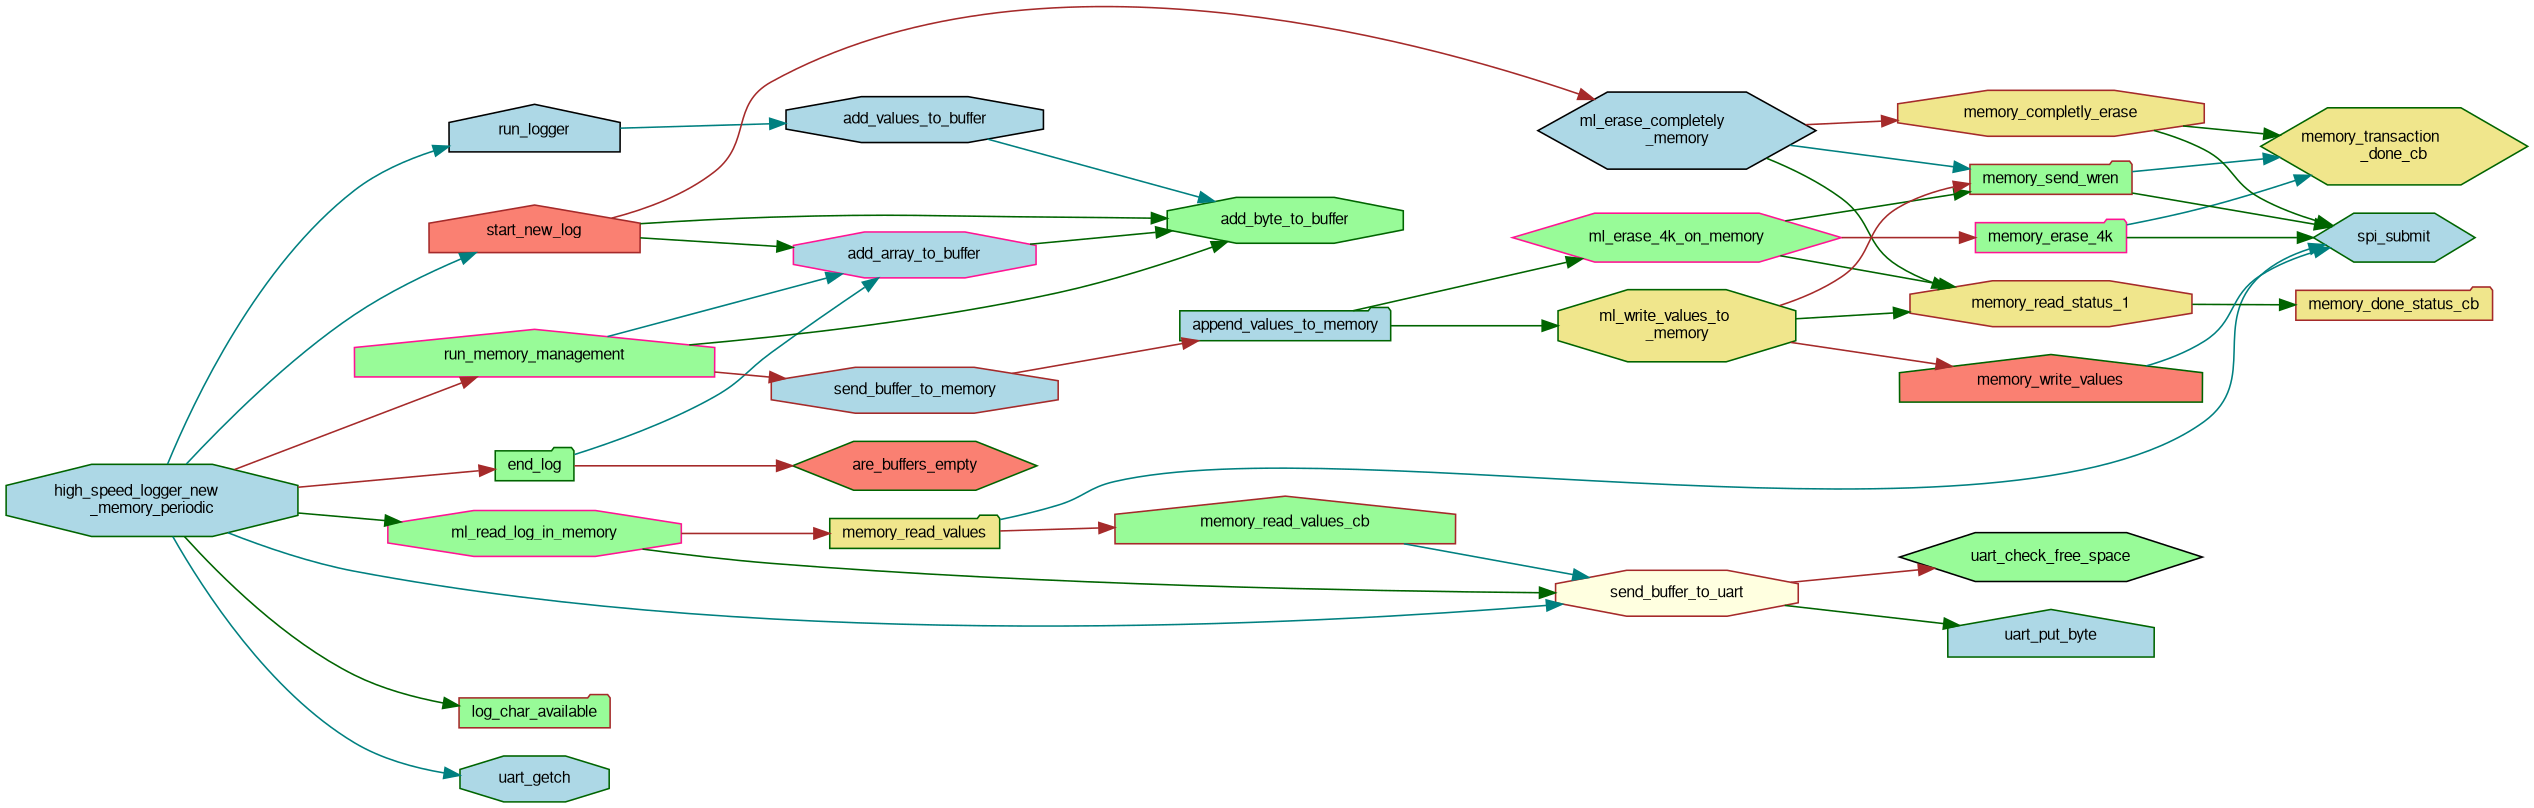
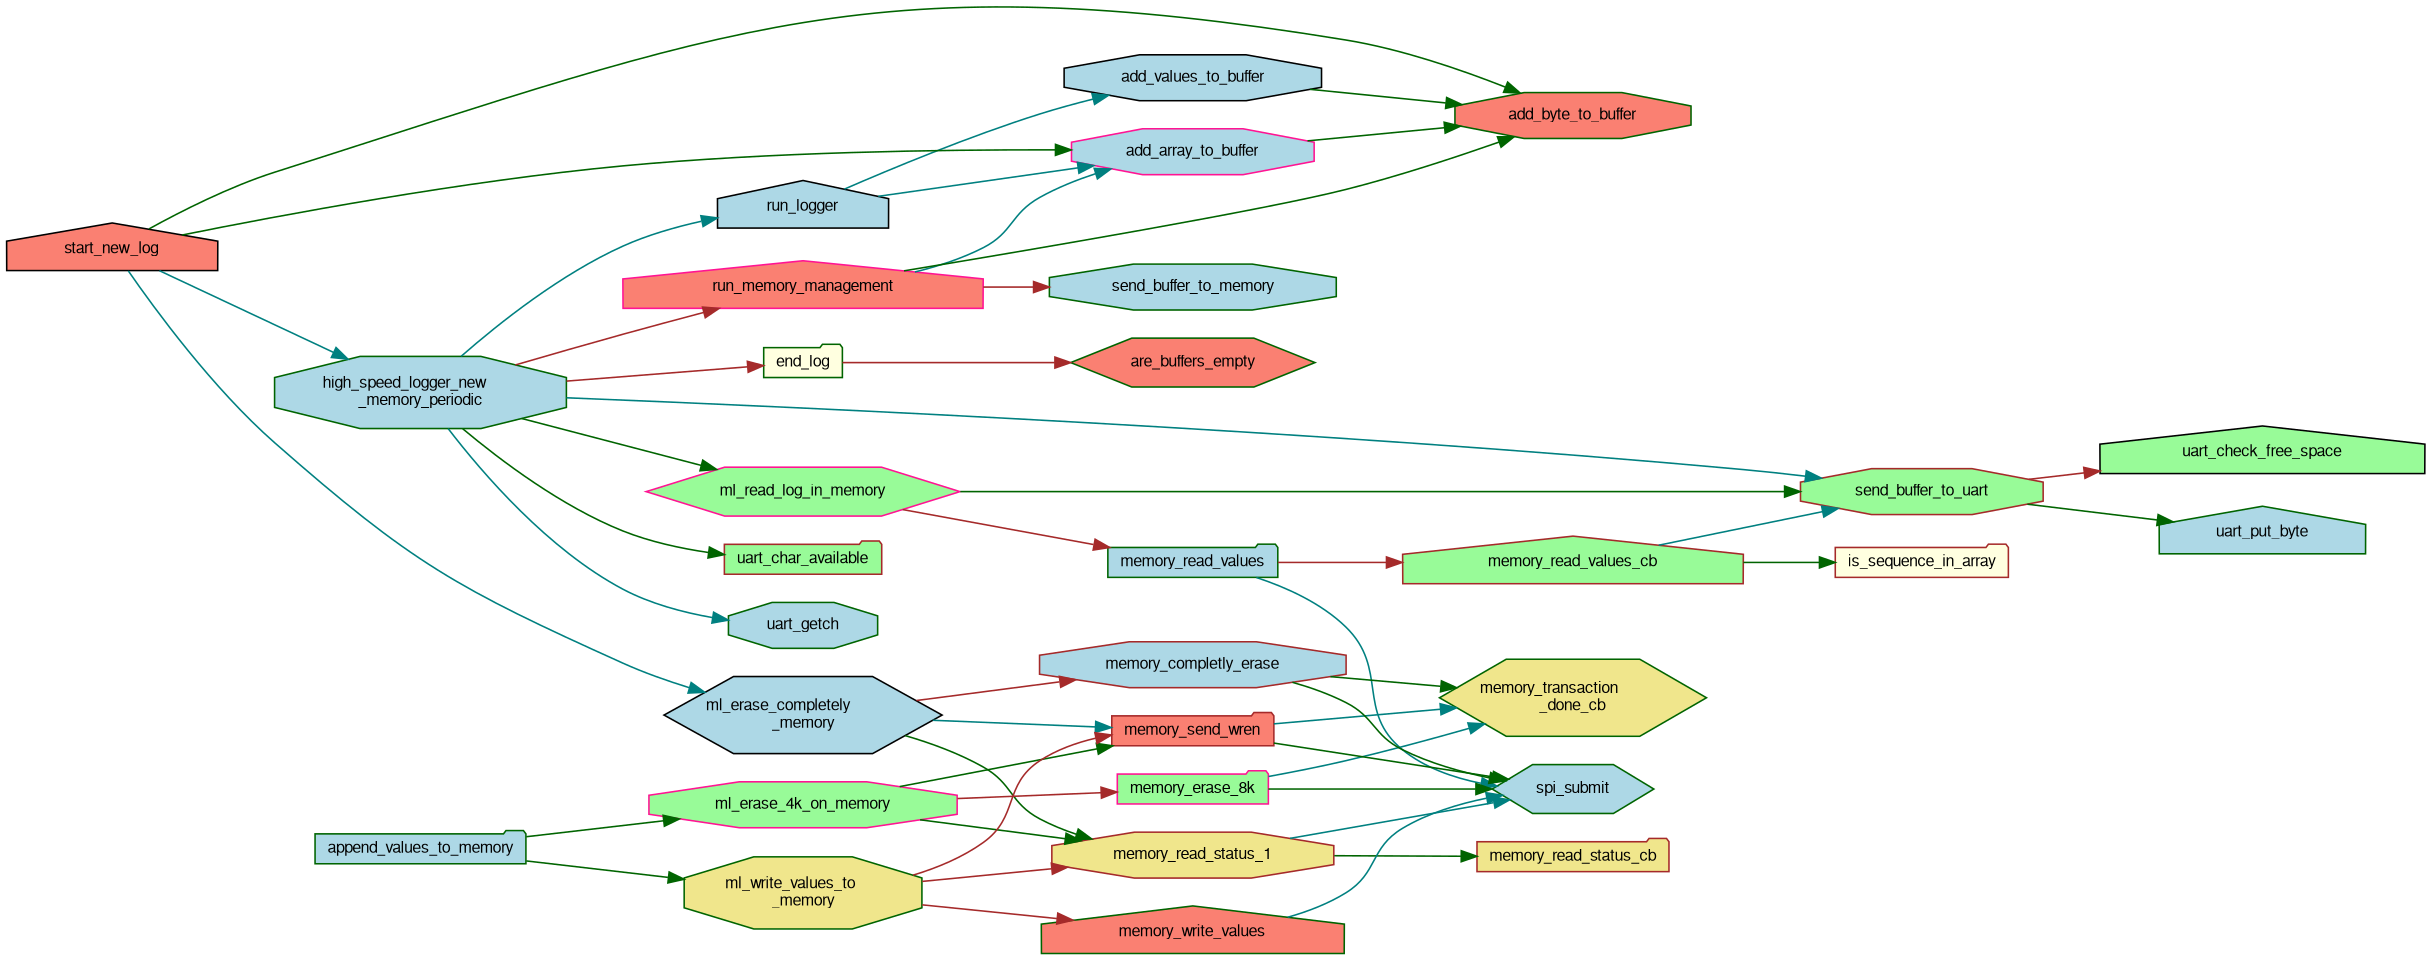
(1063, 9) -> (374, 526)
(2051, 113) -> (1193, 665)
(1093, 168) -> (1378, 96)
(2051, 179) -> (1193, 731)
(1285, 220) -> (1573, 116)
(535, 231) -> (112, 249)
(1677, 238) -> (803, 805)
(2051, 238) -> (1193, 789)
(2394, 305) -> (1573, 857)
(1845, 316) -> (987, 875)
(312, 346) -> (246, 311)
(535, 356) -> (803, 287)
(1097, 358) -> none
(729, 388) -> (978, 182)
(915, 390) -> (1193, 287)
(535, 466) -> (803, 363)
(535, 533) -> (803, 492)
(915, 533) -> (1193, 562)
(2051, 557) -> (2262, 452)
none -> (1922, 562)
(1677, 593) -> (1922, 492)
(535, 713) -> (803, 559)
none -> (1392, 821)
